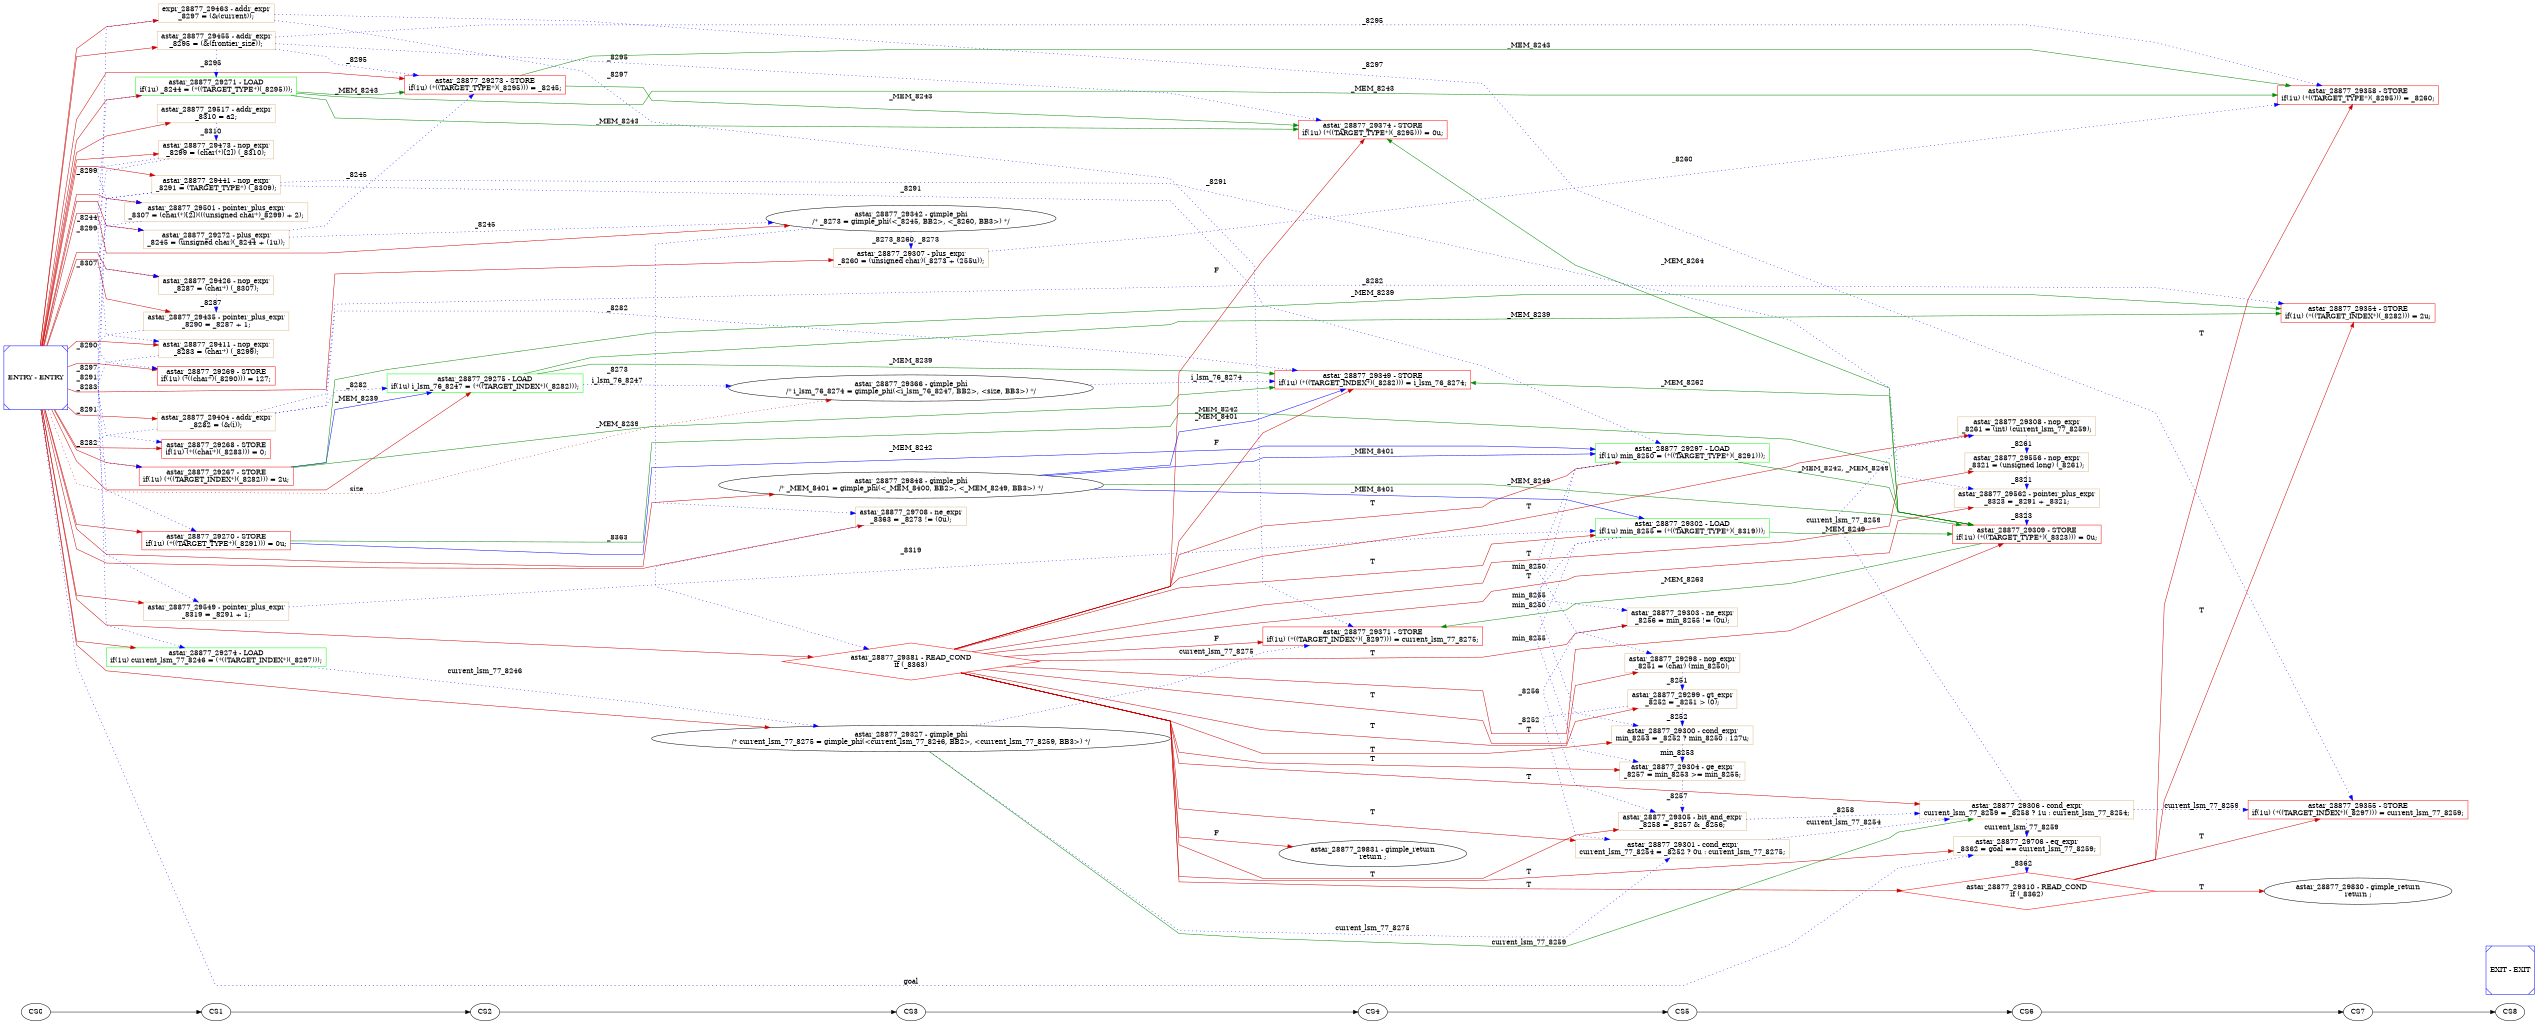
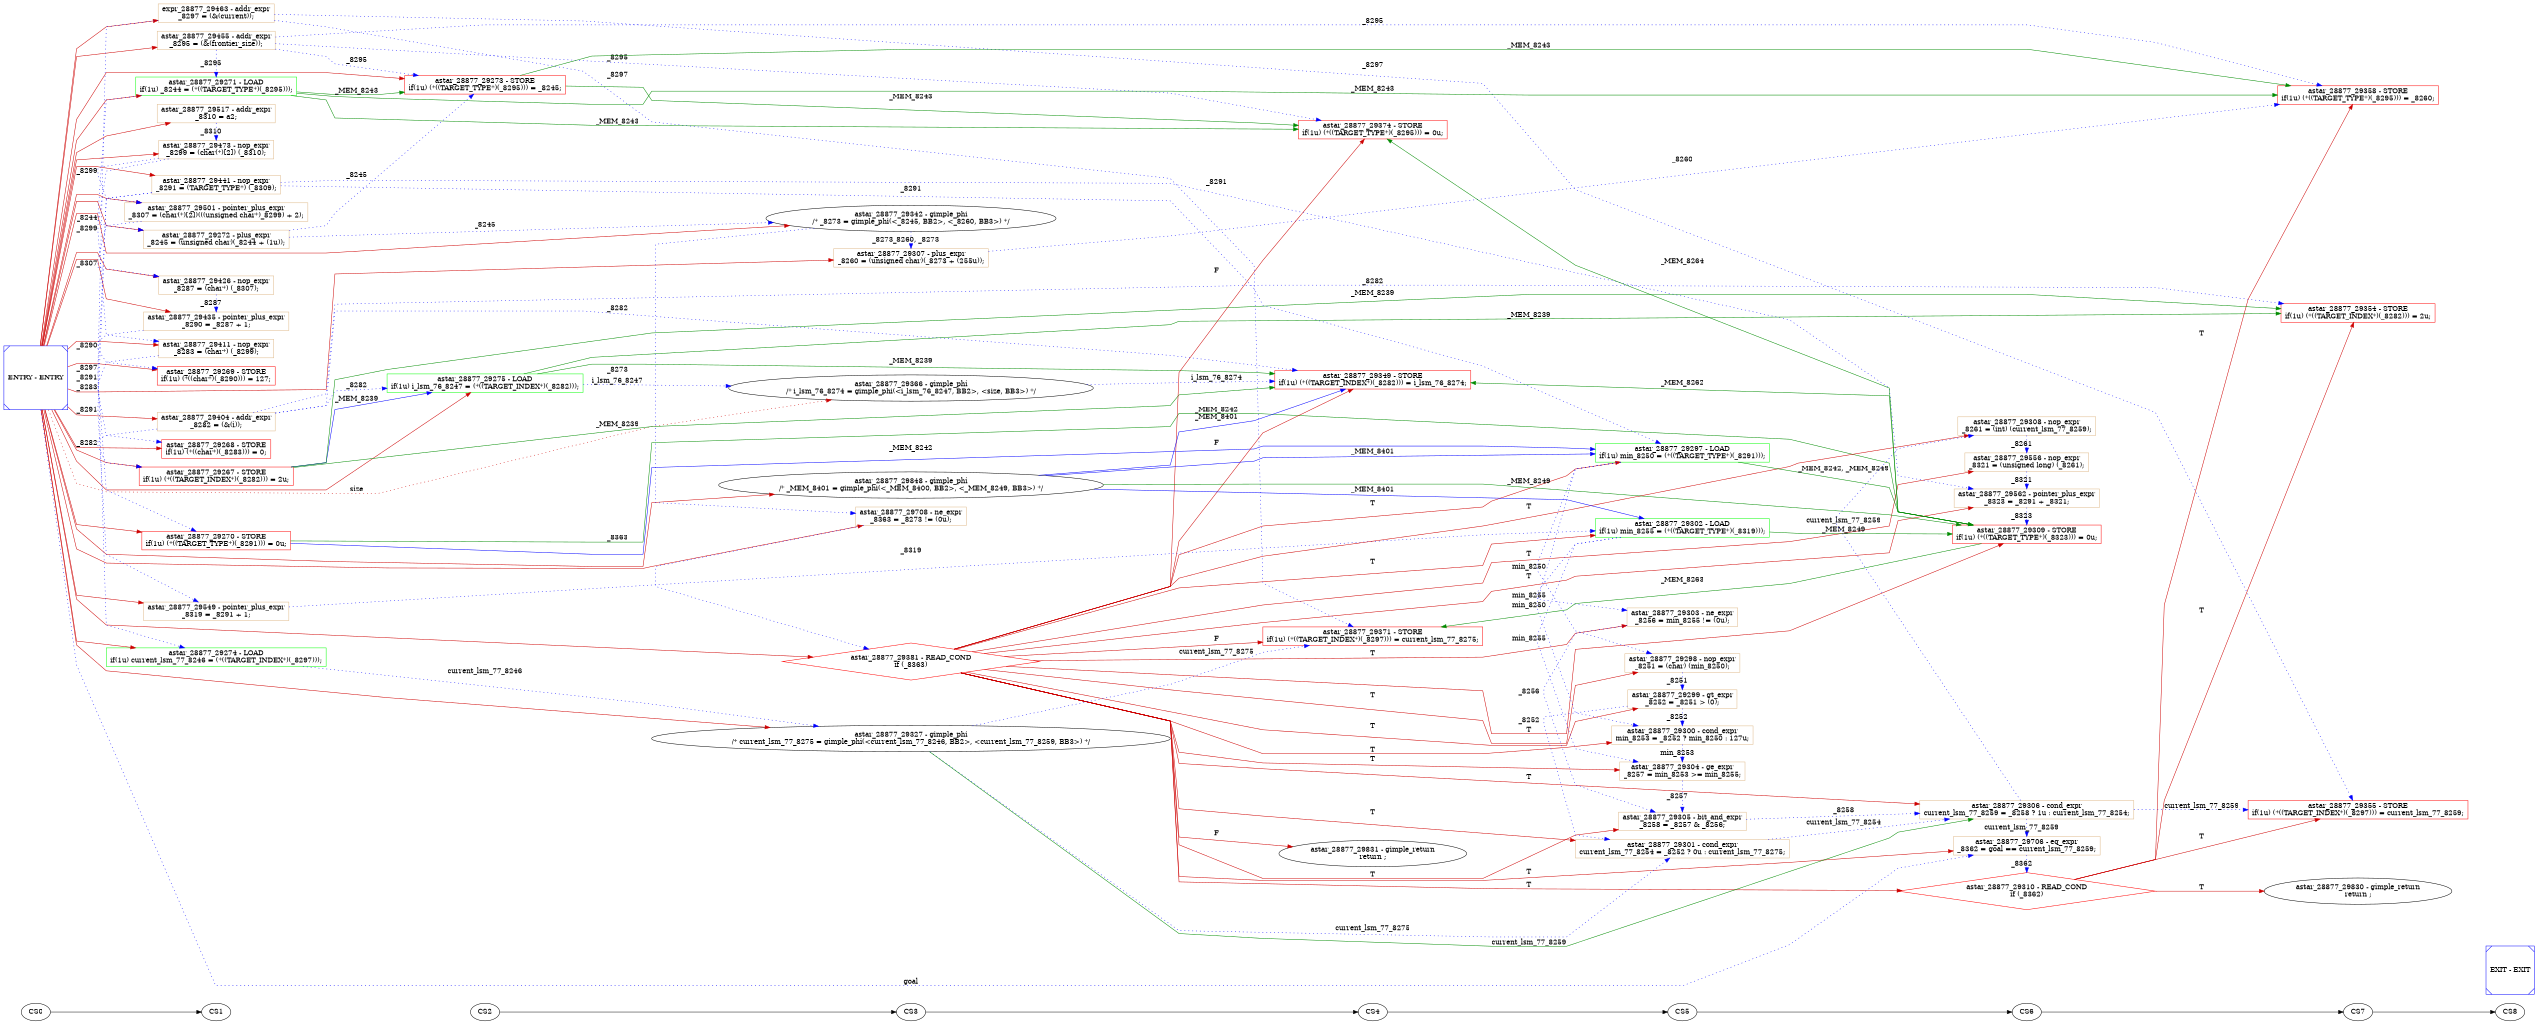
(348, 1012) -> none
